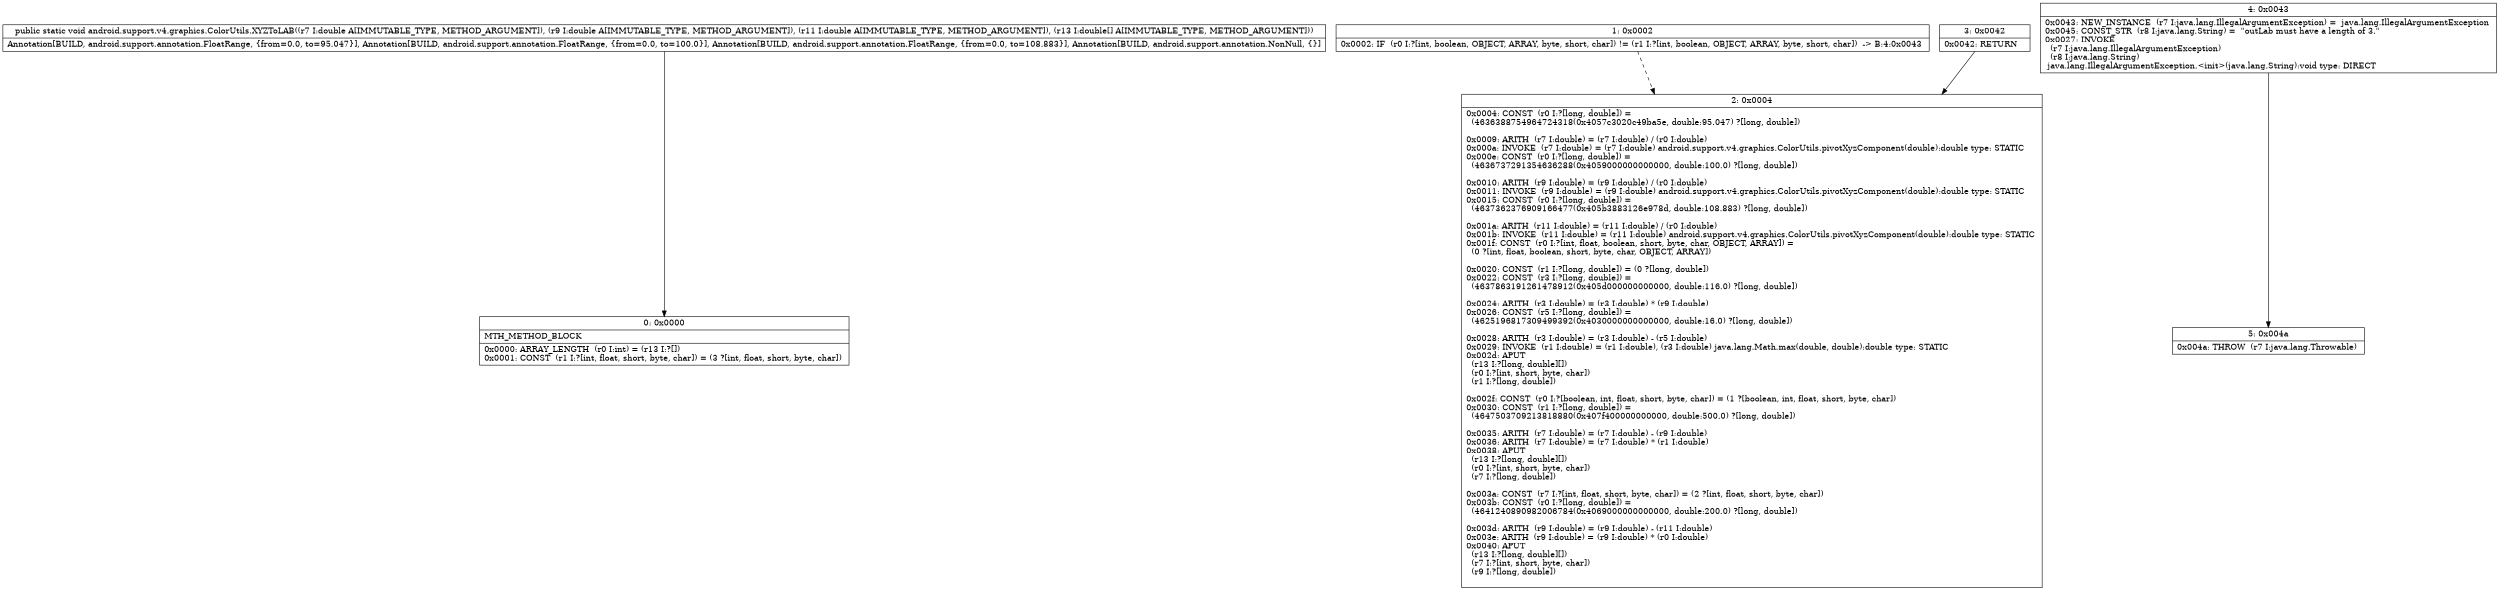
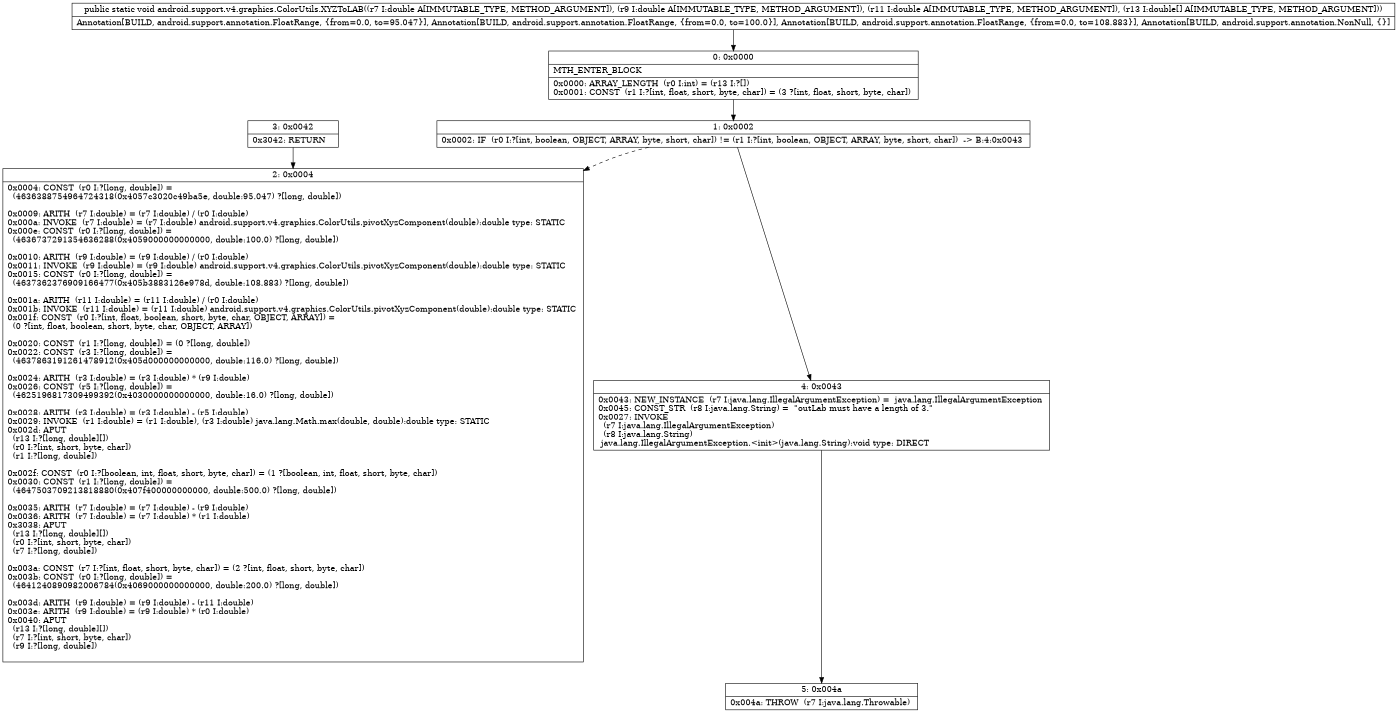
(1985, 44) -> (293, 140)
none -> (733, 107)
none -> (773, 261)
(533, 336) -> (598, 71)
(1499, 451) -> (40, 525)
